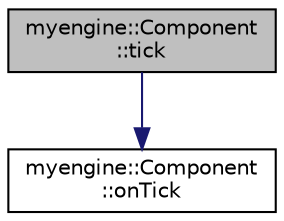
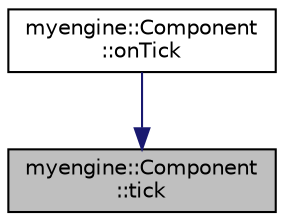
(142, 100) -> (142, 100)
